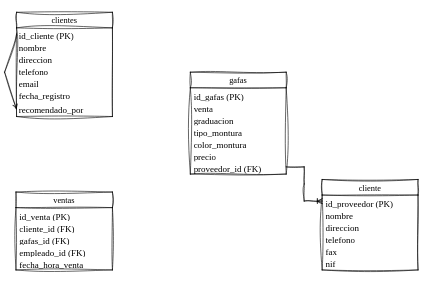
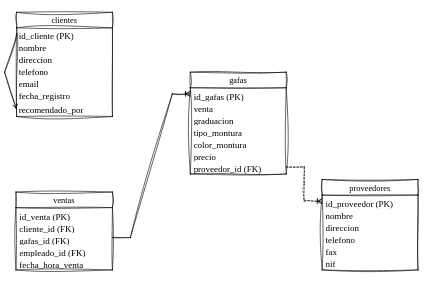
none -> (152, 166)
(305, 179) -> (305, 179)
(370, 188) -> (370, 188)
